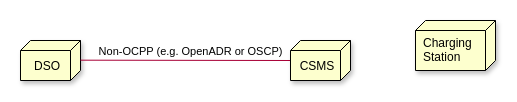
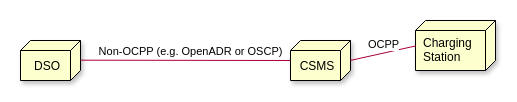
none -> (383, 53)
